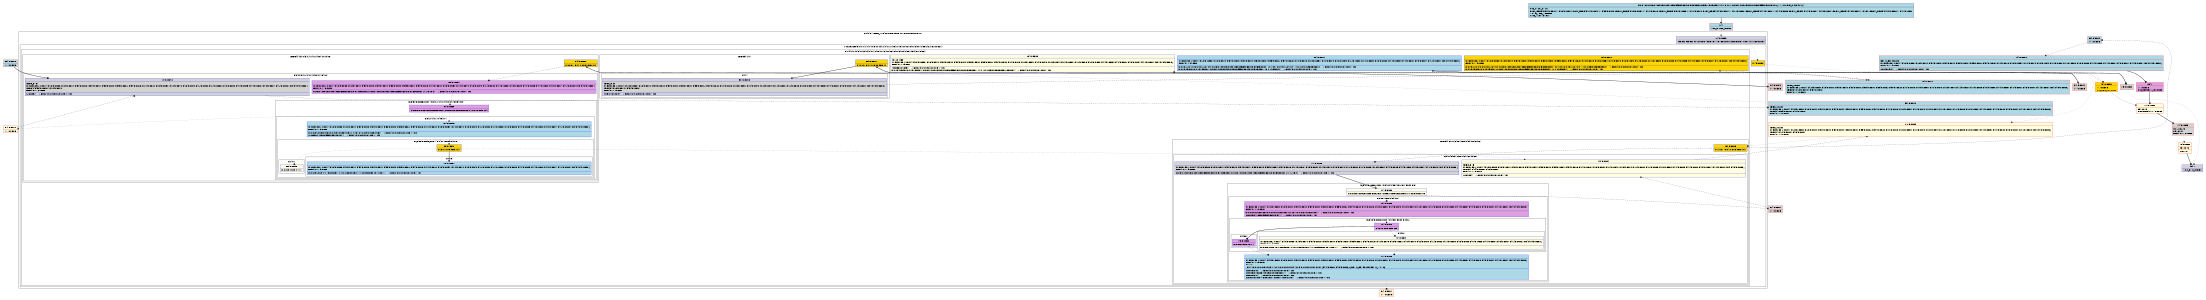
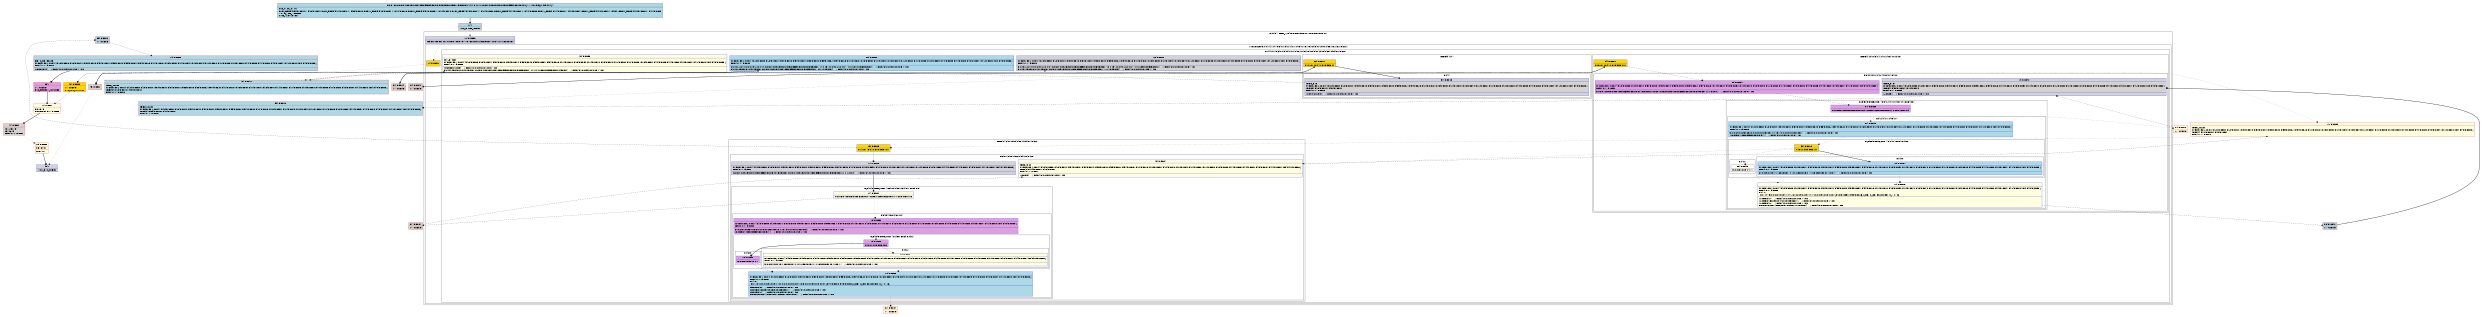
(1606, 63) -> (1159, 63)
none -> (1900, 195)
